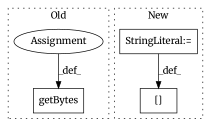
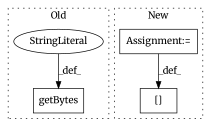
(59, 42) -> (59, 42)
(159, 42) -> (159, 42)
